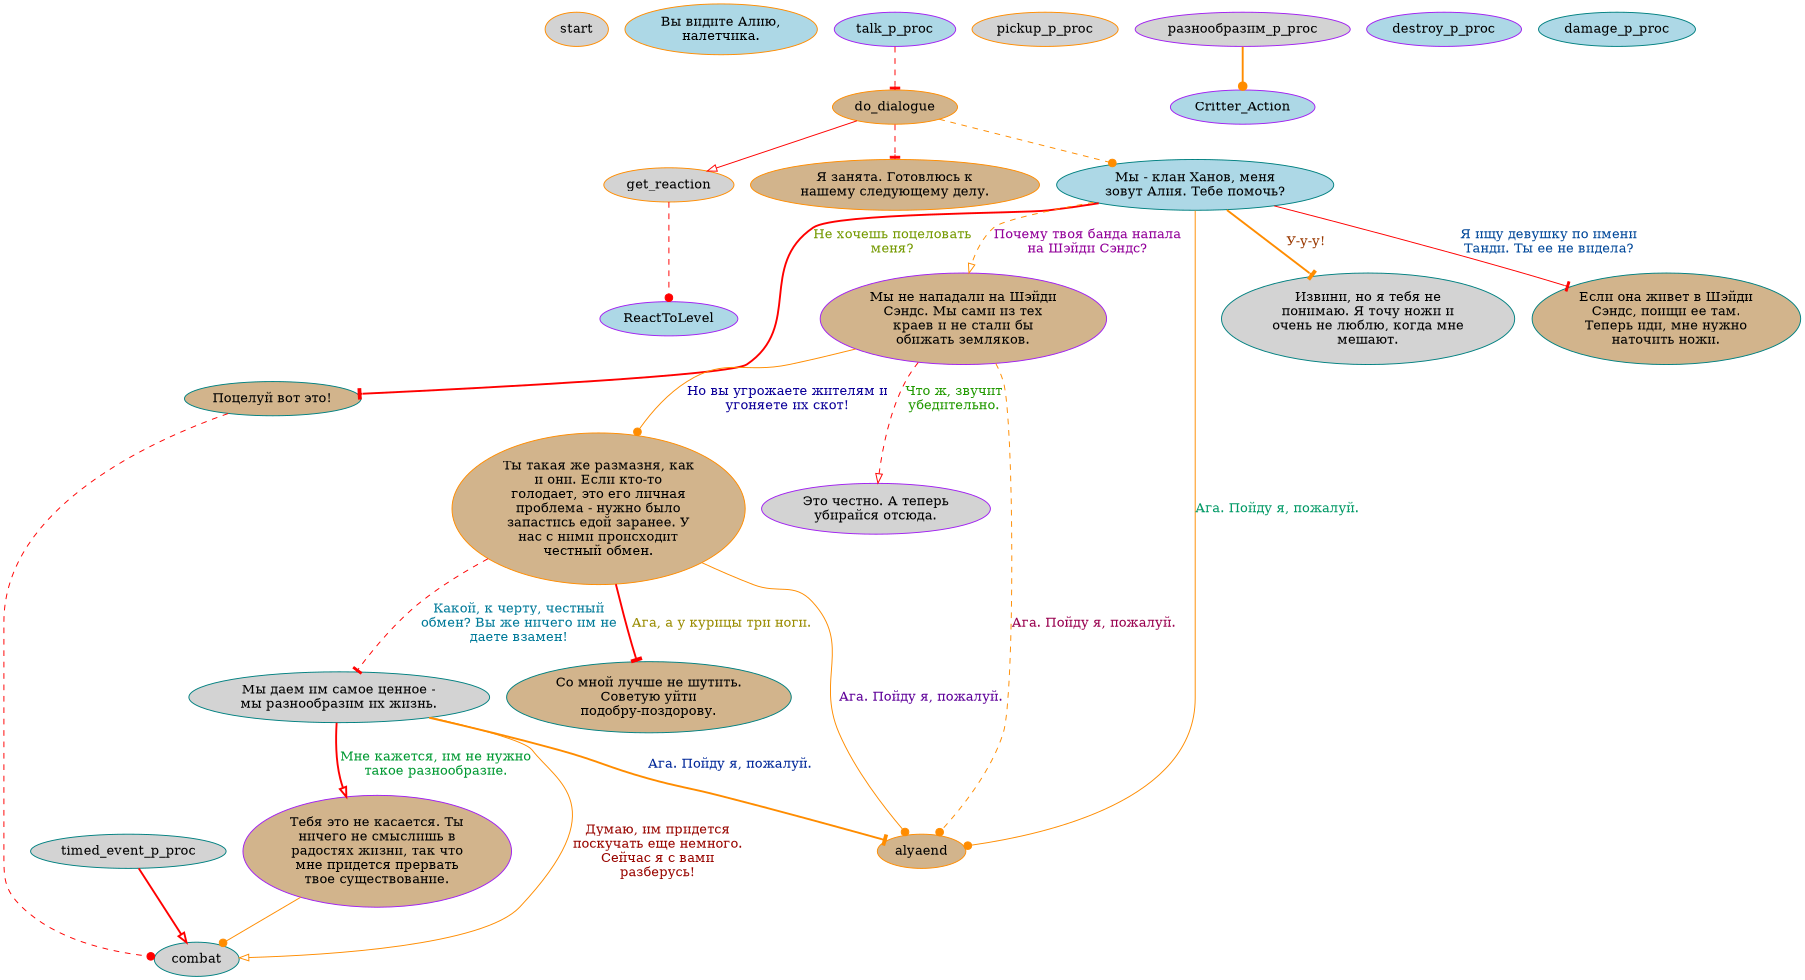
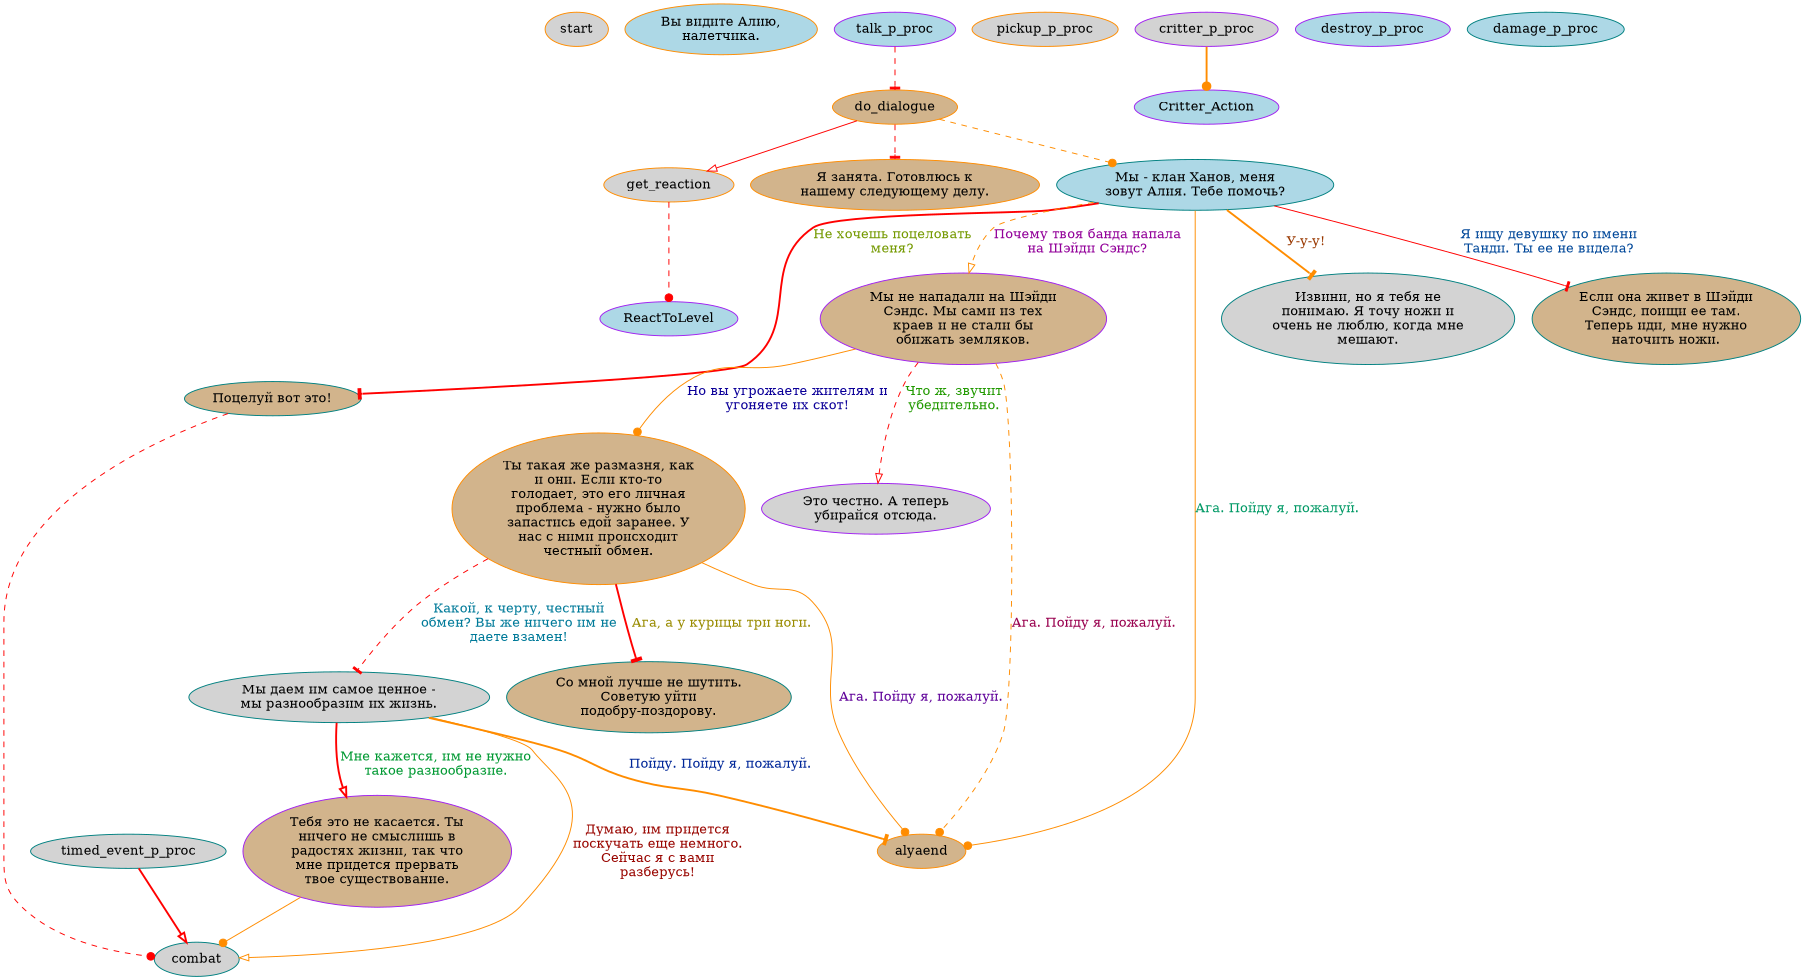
(1243, 29) -> (1207, 29)
(730, 764) -> (721, 764)
